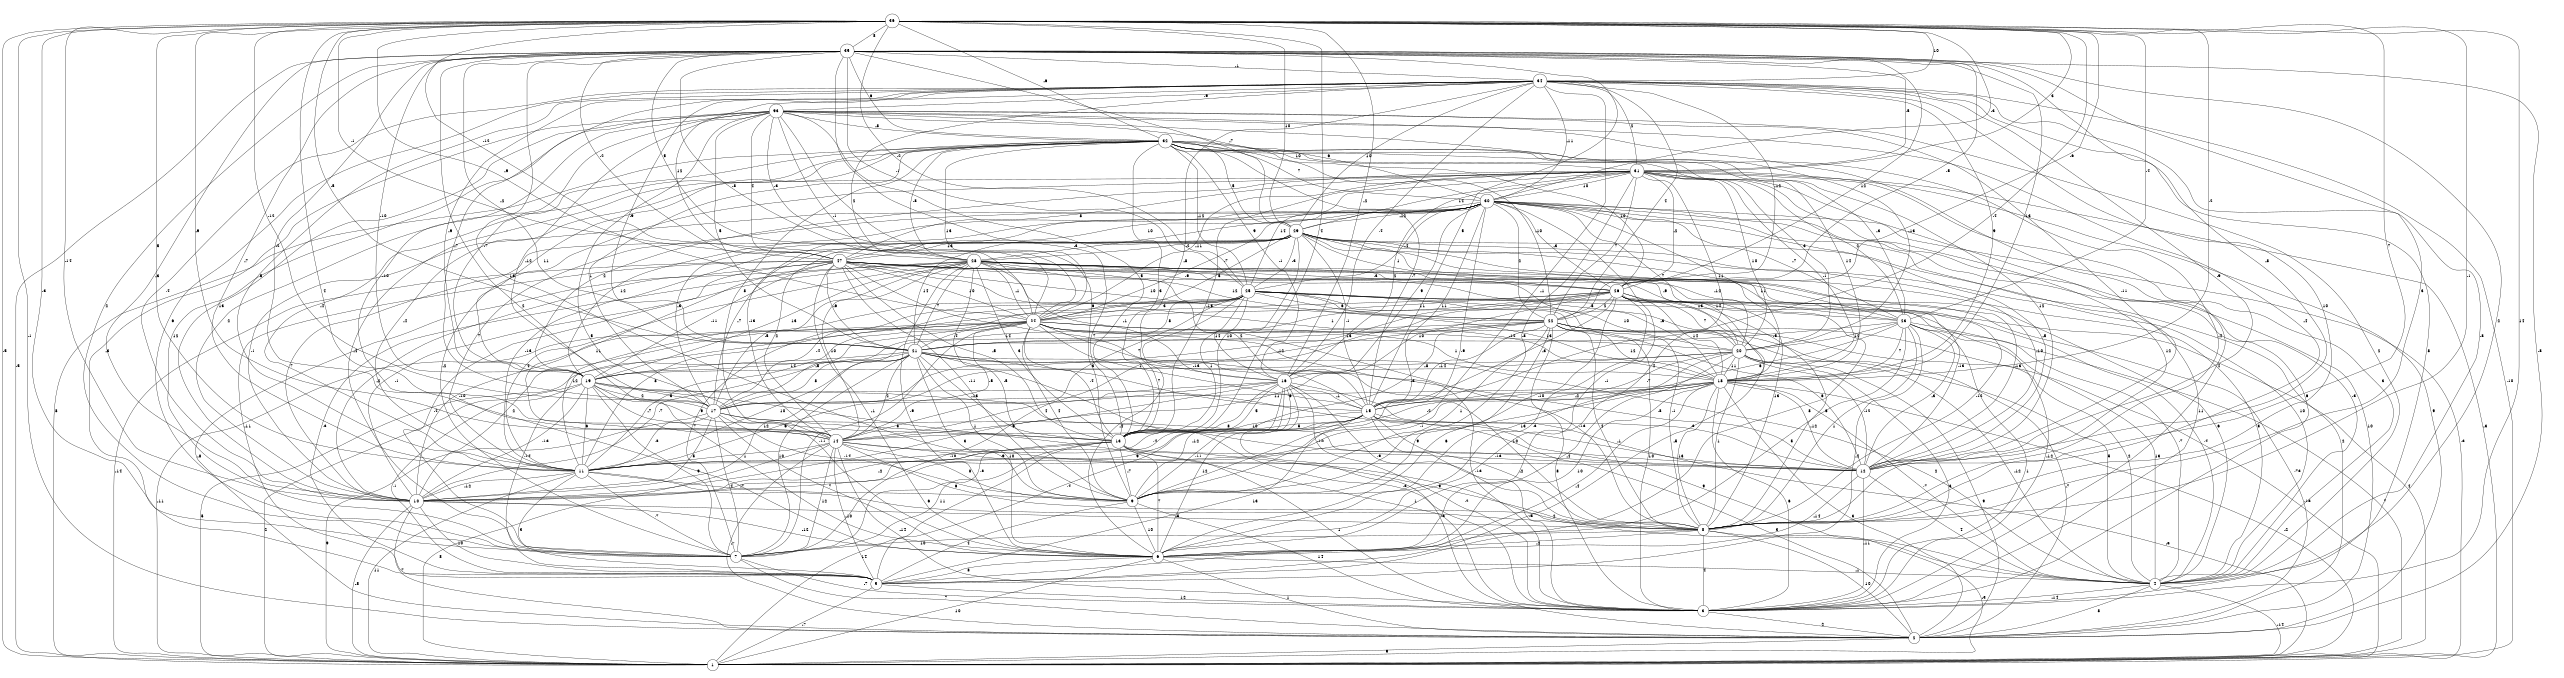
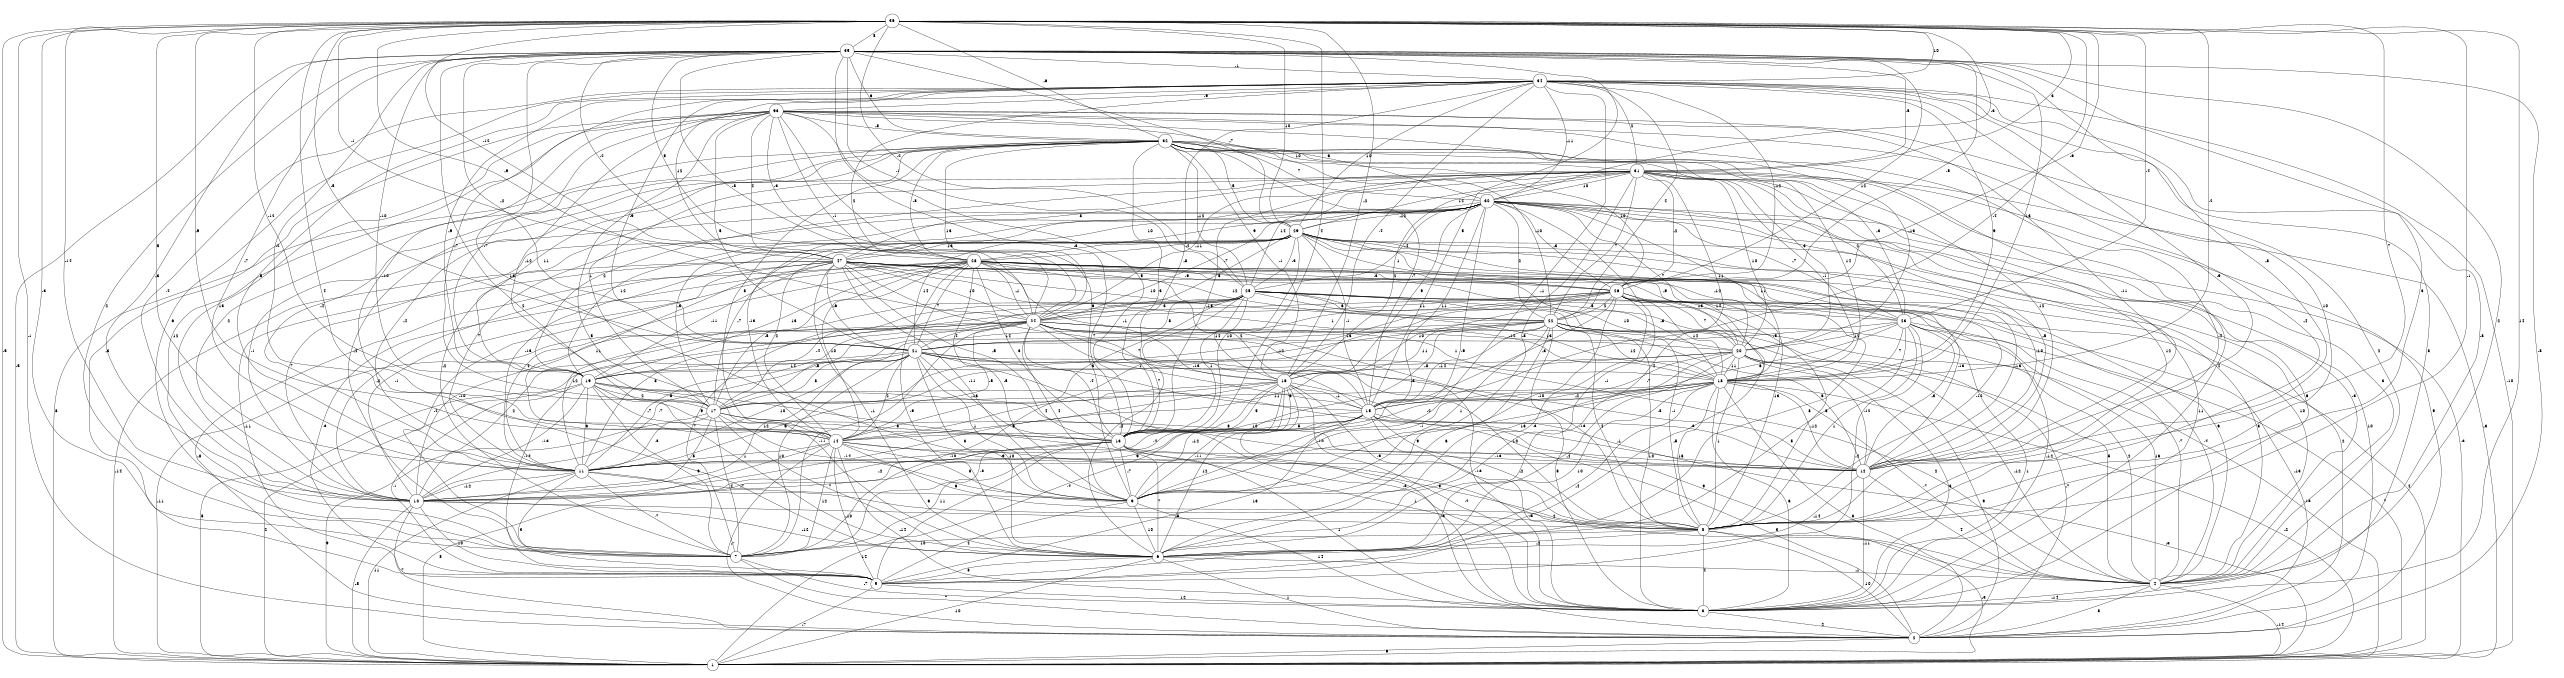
none -> (1420, 349)
(2298, 471) -> (2298, 471)
